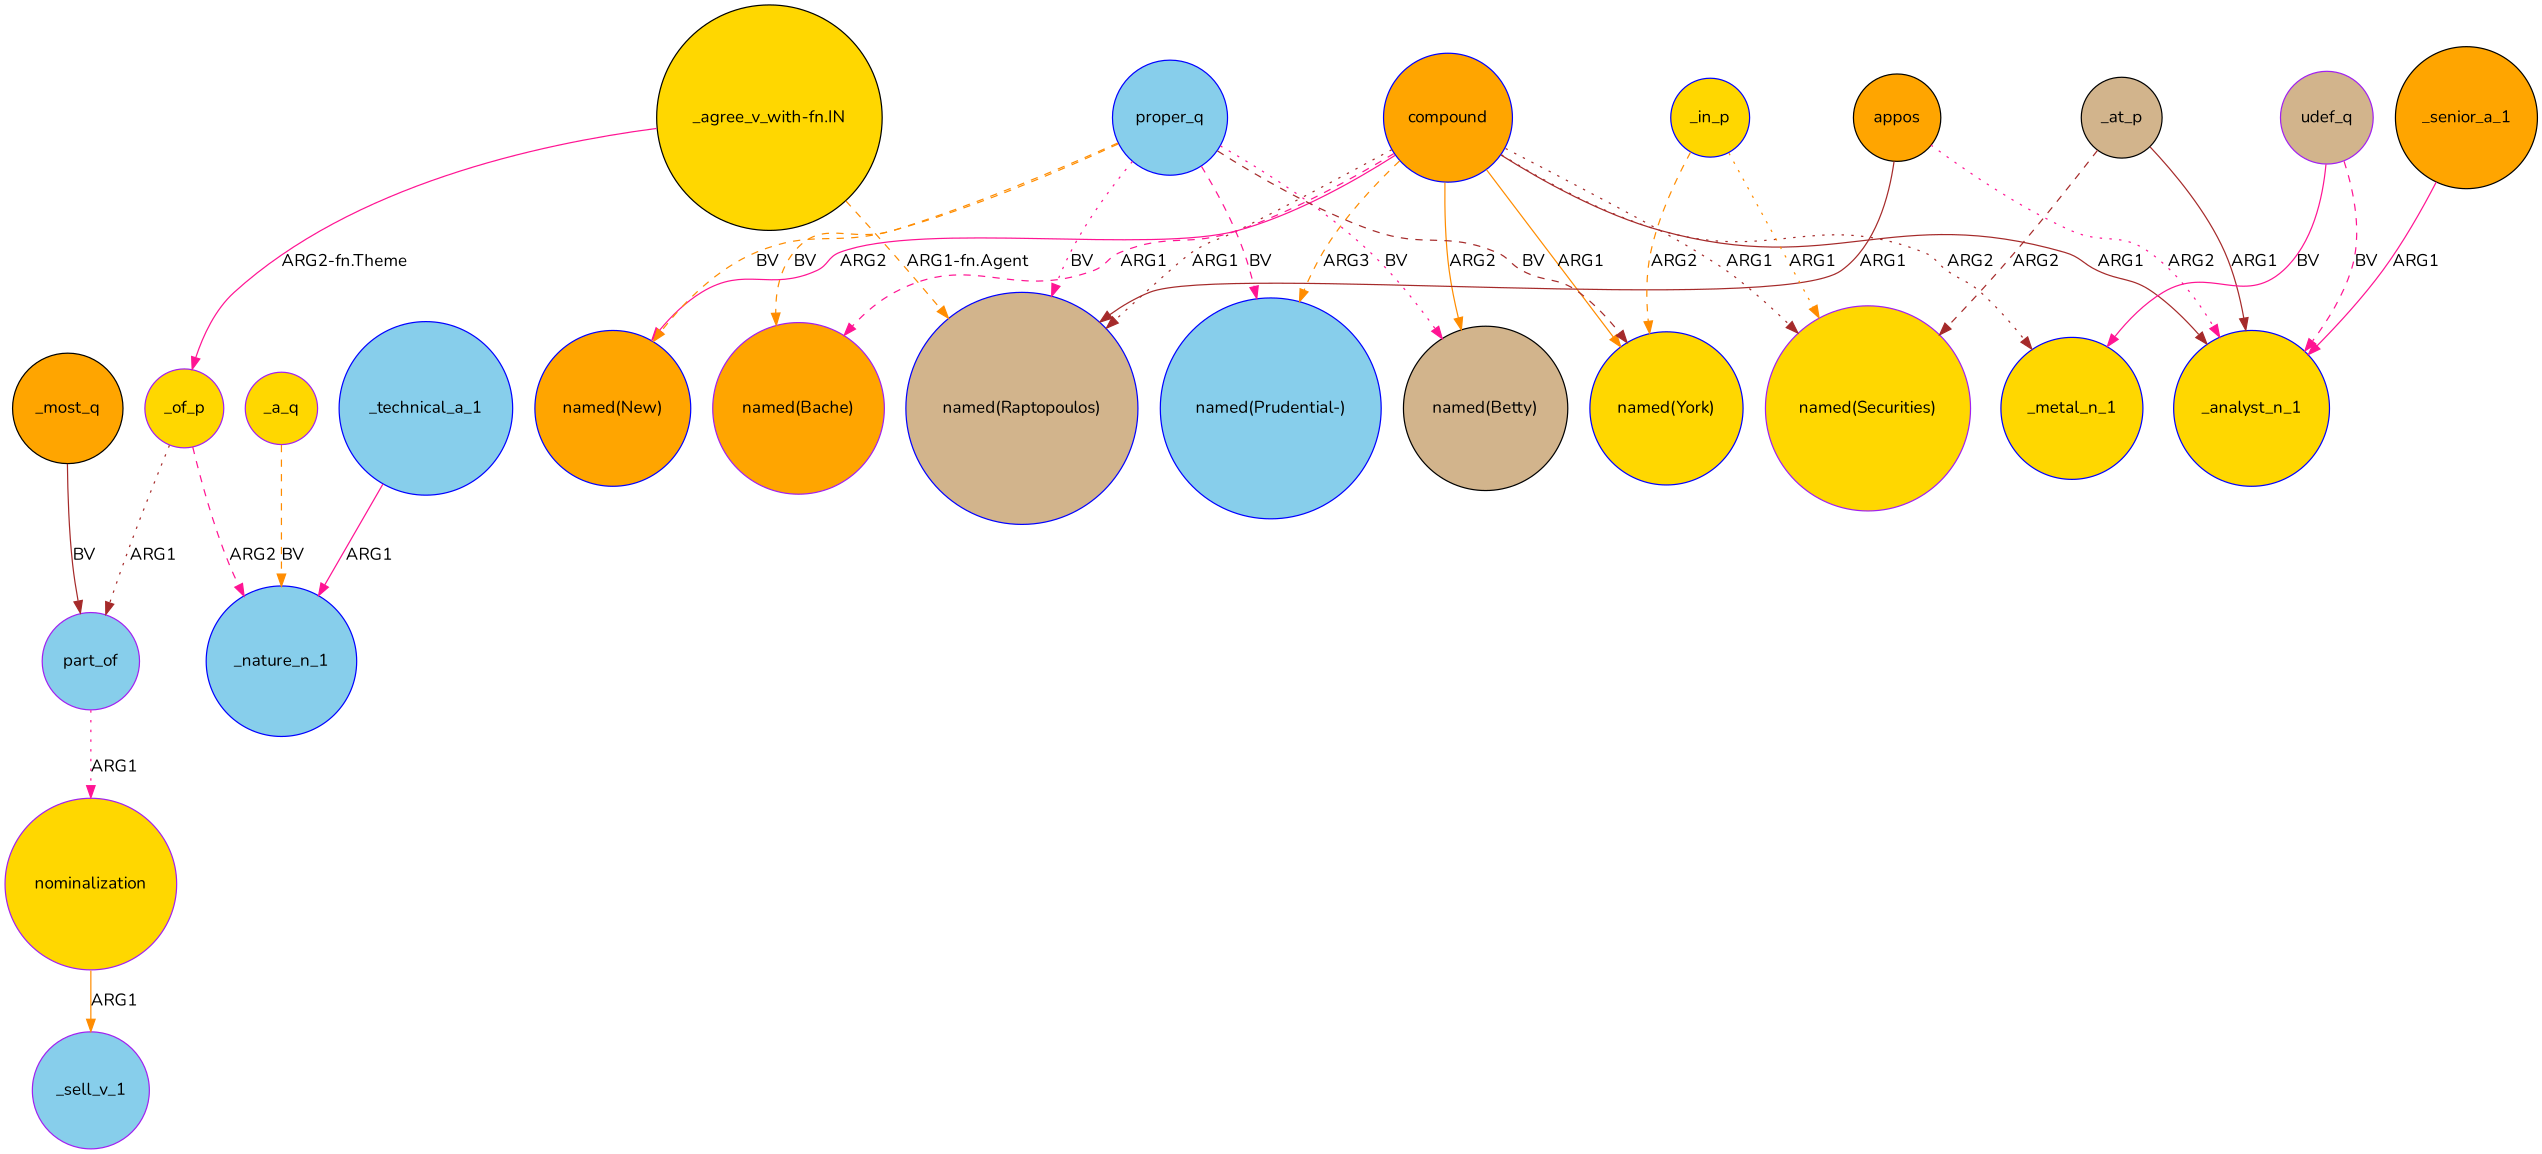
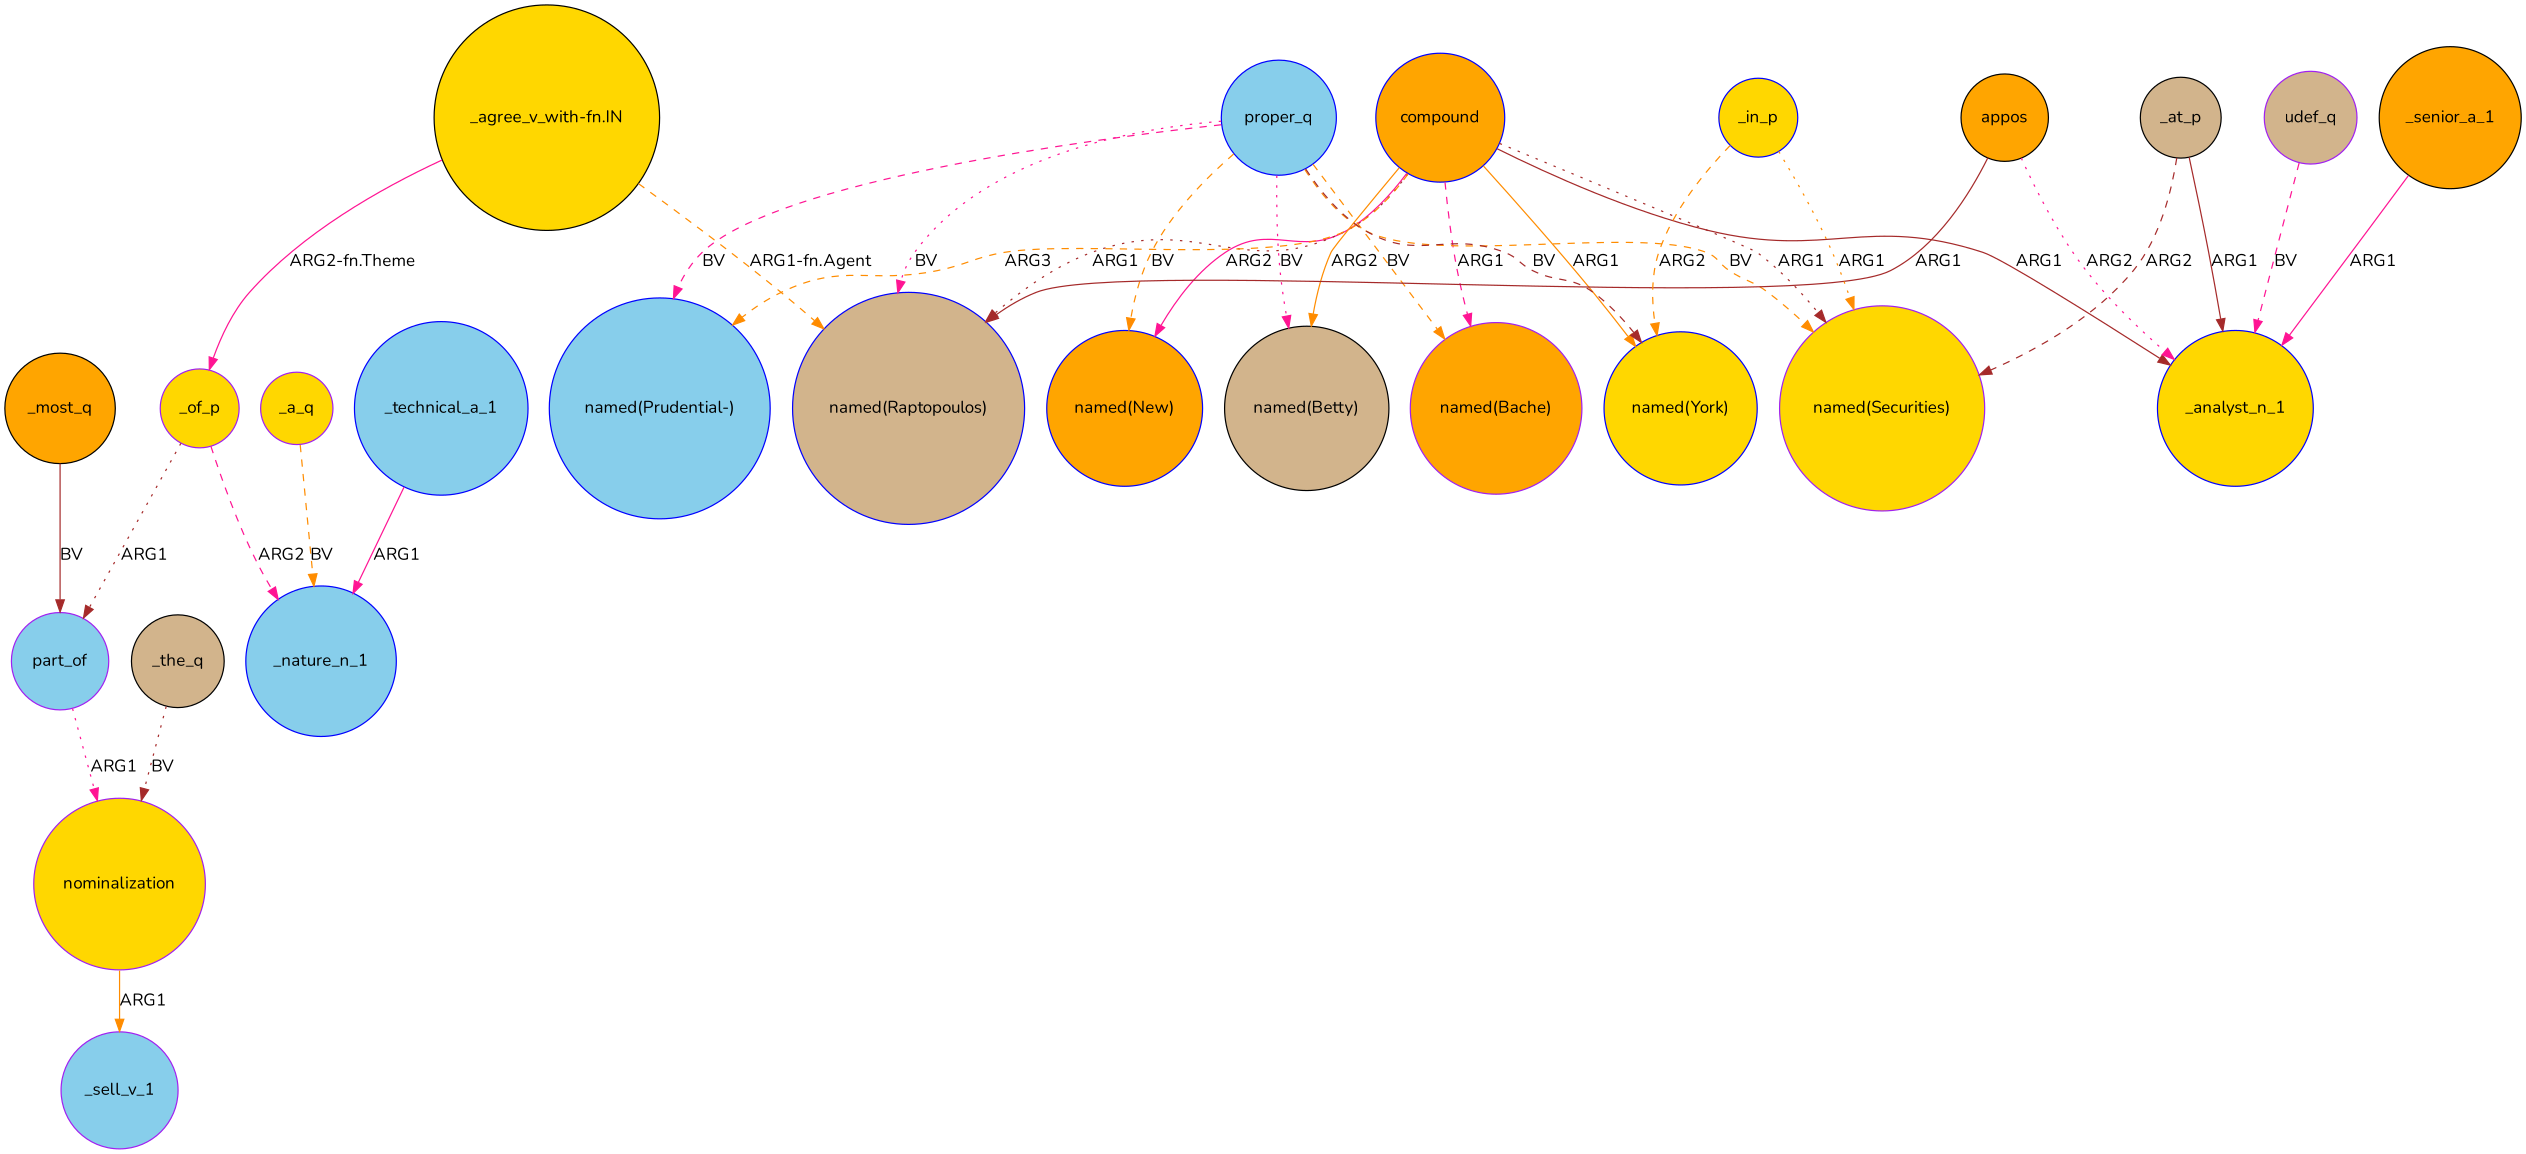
none -> (1539, 244)
(2072, 408) -> none
none -> (178, 661)
